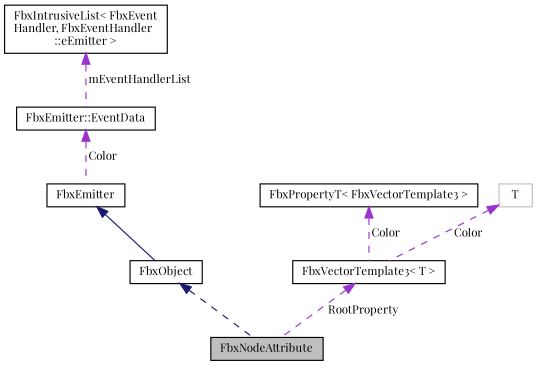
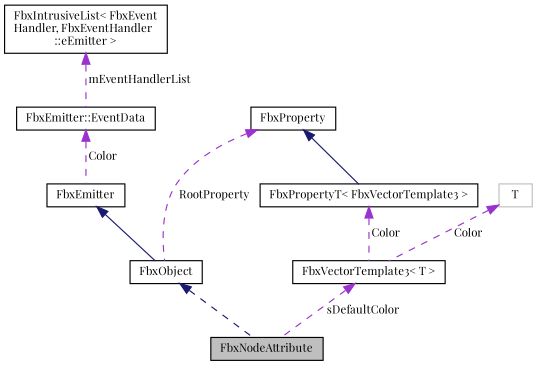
none -> (293, 119)
(362, 311) -> (362, 311)
